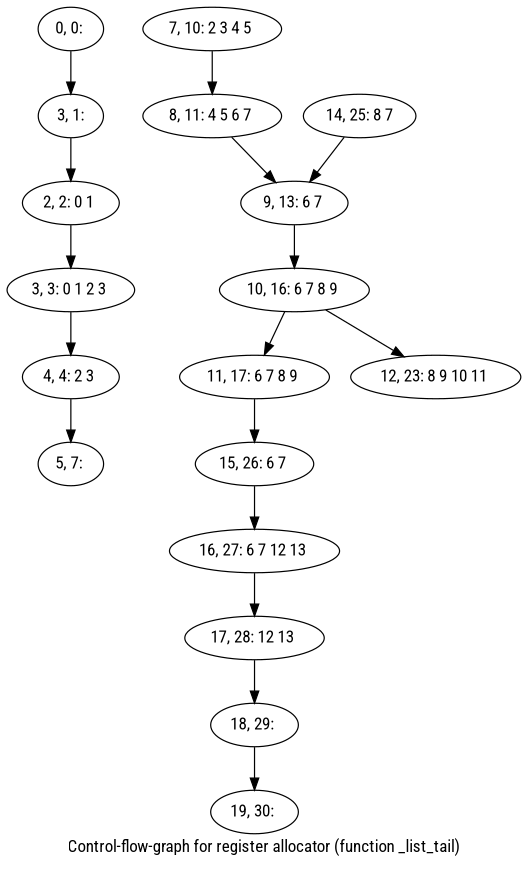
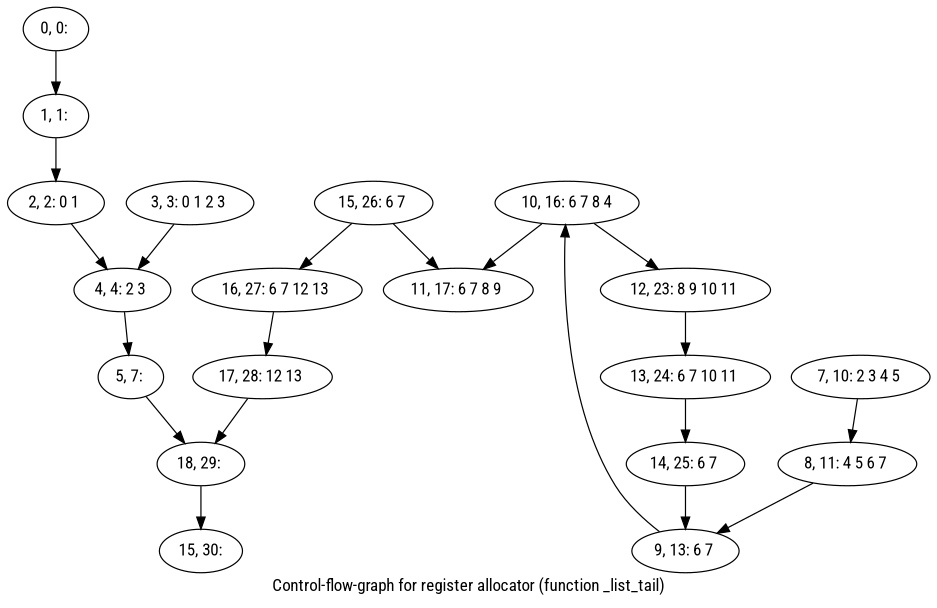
(71, 116) -> (56, 116)
(360, 116) -> (685, 464)
(71, 241) -> (85, 242)
(294, 290) -> (567, 203)
none -> (685, 377)
none -> (162, 415)
(255, 415) -> (411, 242)
(255, 812) -> (201, 551)
